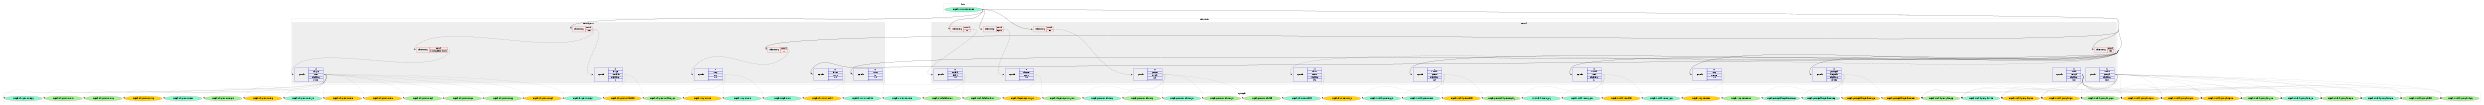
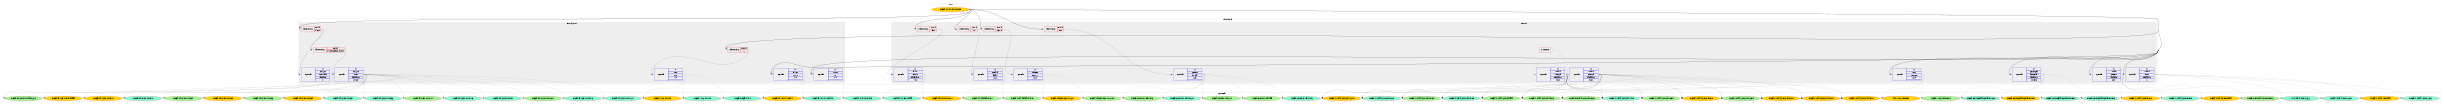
(963, 10) -> (951, 10)
none -> (1545, 50)
(103, 98) -> none
(143, 98) -> (463, 98)
(263, 98) -> (583, 98)
(383, 98) -> (143, 98)
(463, 98) -> (223, 98)
(1222, 98) -> (1222, 98)
(1382, 98) -> (2141, 98)
(1701, 98) -> (1901, 98)
(1861, 98) -> (1981, 98)
(1941, 98) -> (1582, 98)
(2021, 98) -> (1661, 98)
(2261, 98) -> (1342, 98)
